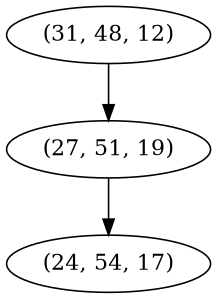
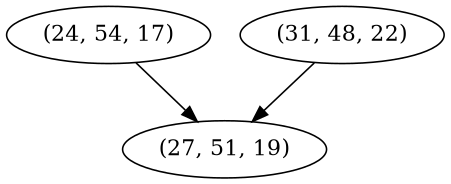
(109, 35) -> (342, 35)
(109, 199) -> (161, 87)
